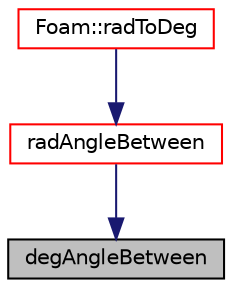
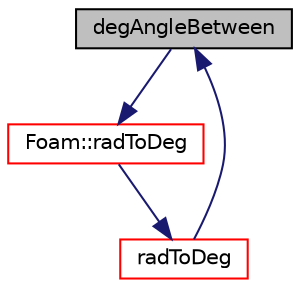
none -> (151, 78)
(116, 144) -> (184, 259)
